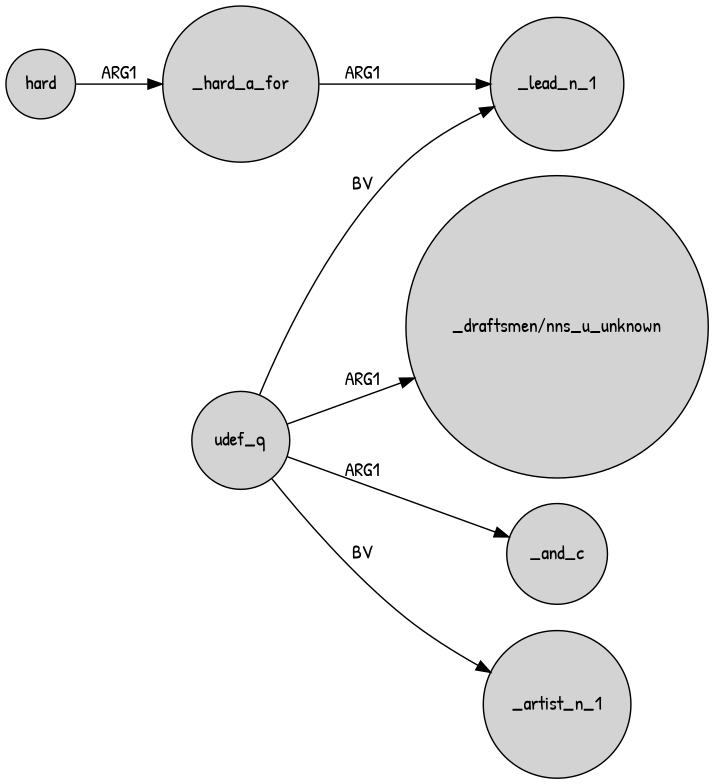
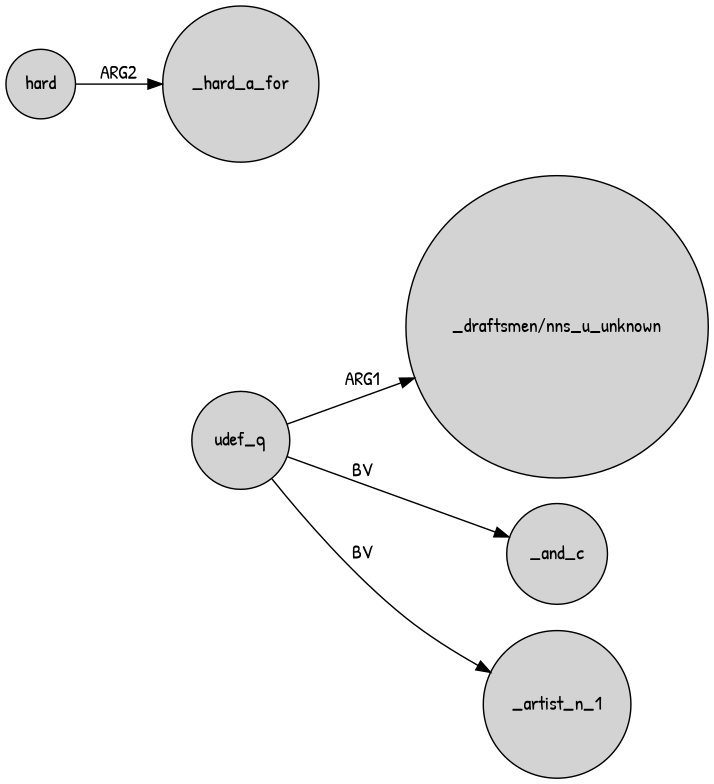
(119, 73) -> (119, 73)
(557, 84) -> none
(363, 471) -> (363, 471)
